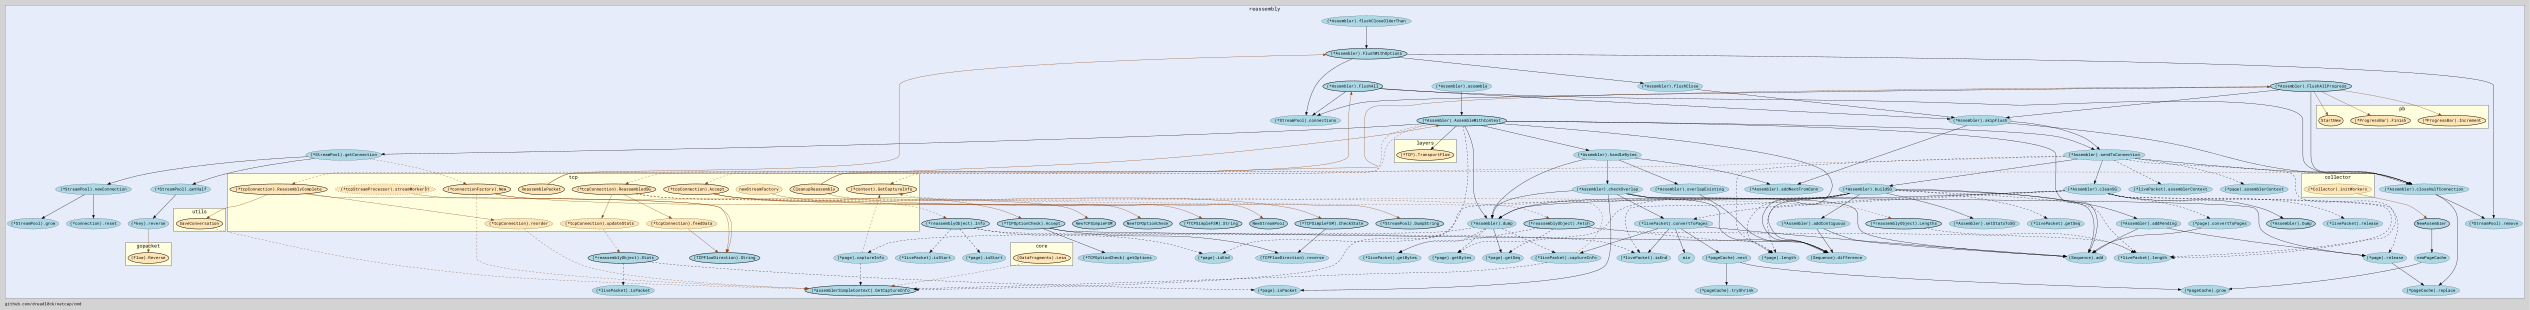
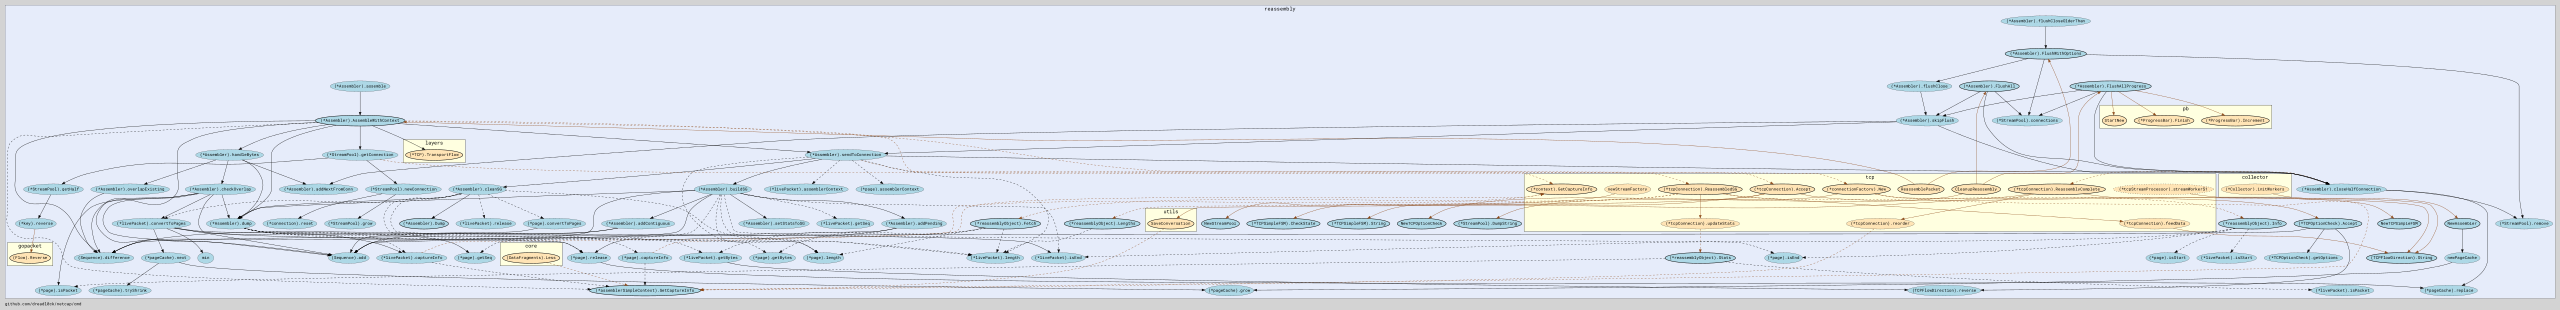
(1315, 238) -> (1198, 280)
